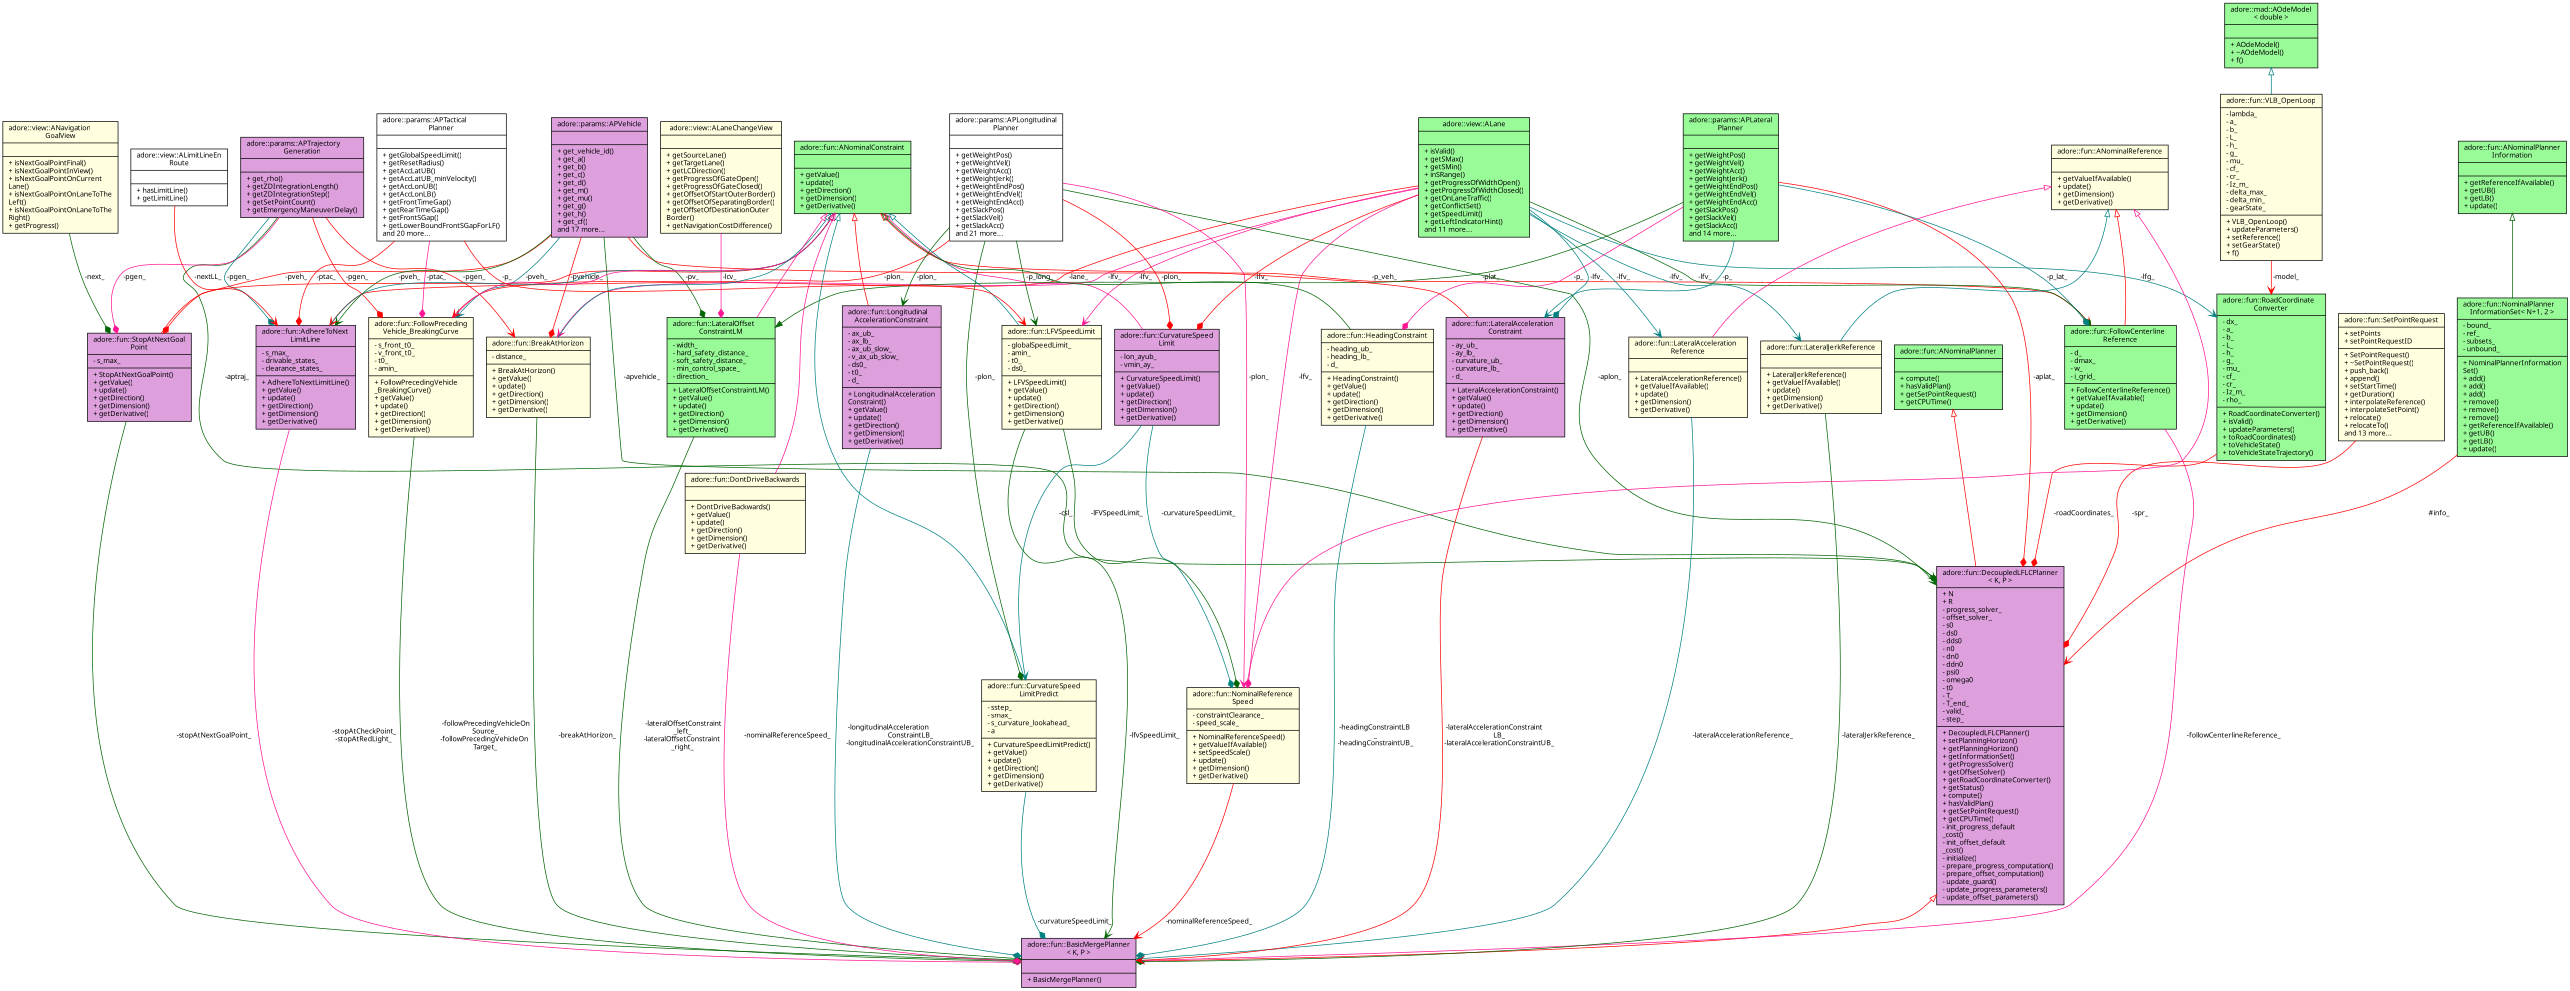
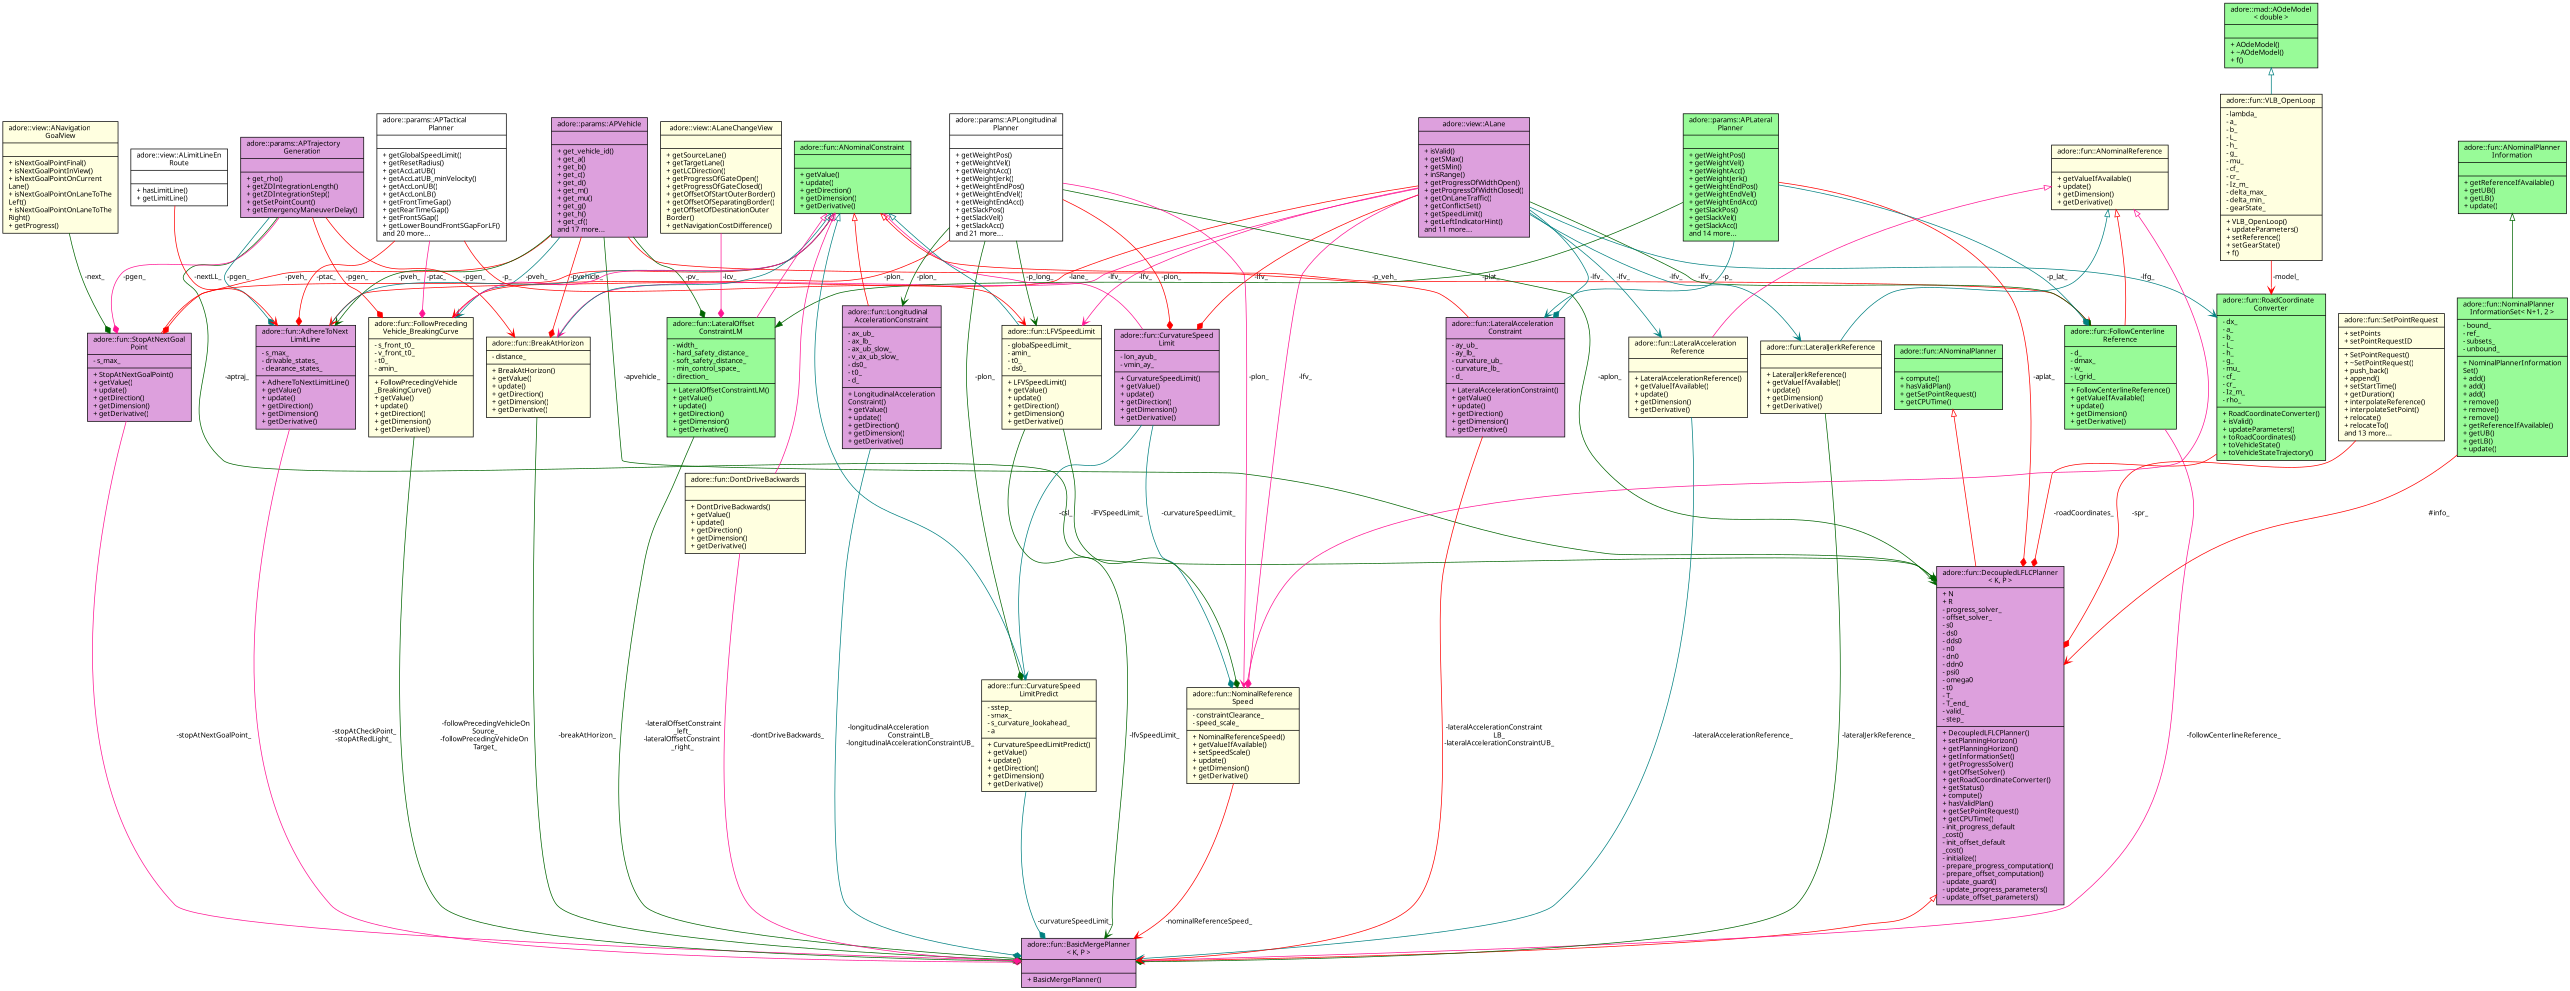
(1474, 177) -> (1474, 177)
(1377, 377) -> none
(786, 736) -> (786, 736)
(340, 930) -> (340, 930)
